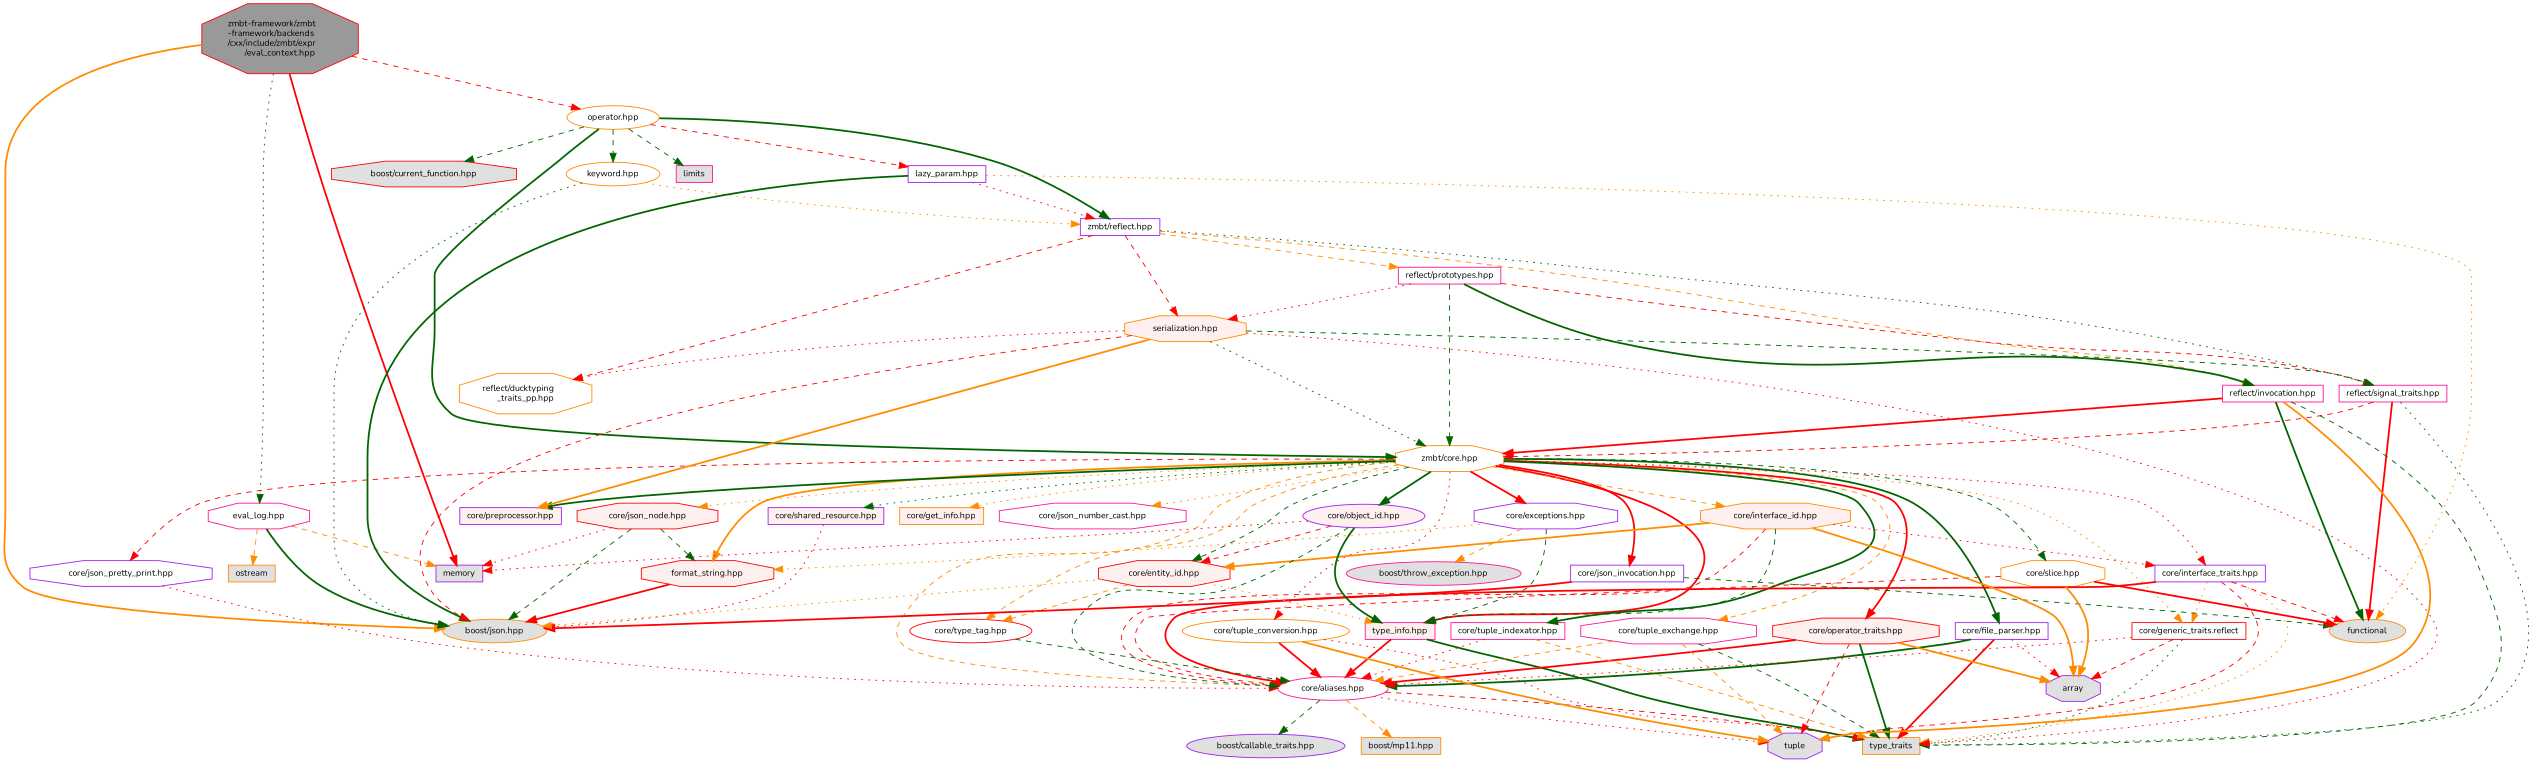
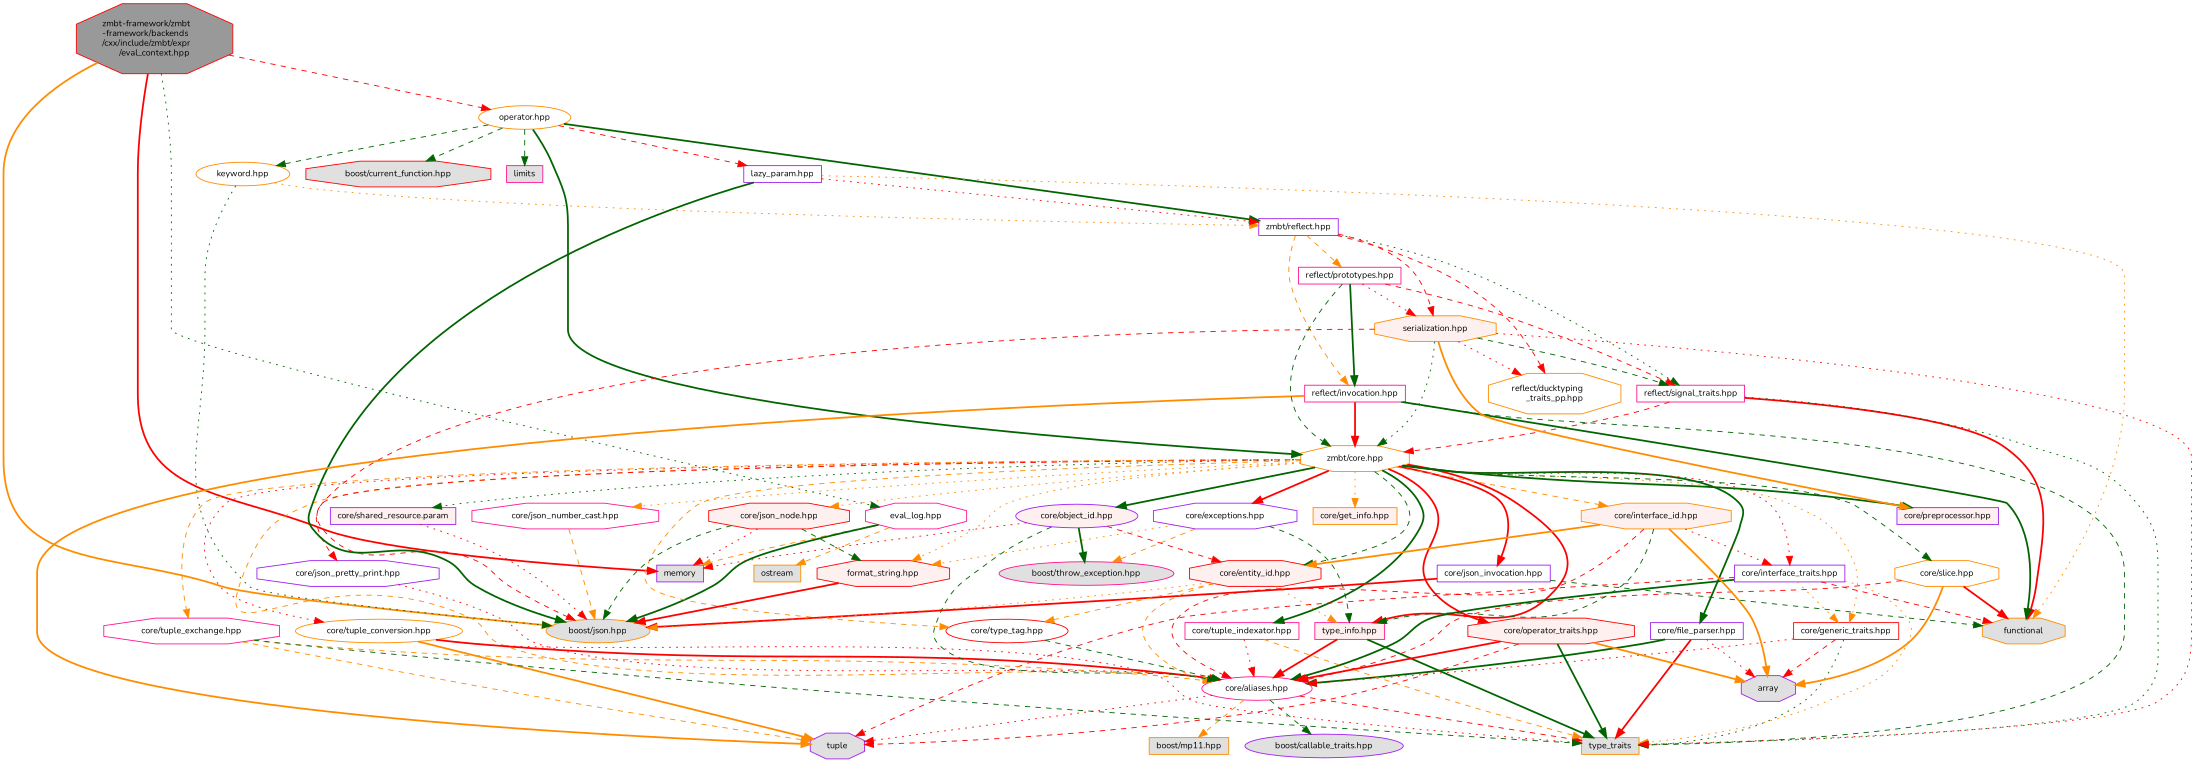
(1043, 472) -> (1082, 486)
(826, 516) -> (393, 516)
none -> (581, 572)
(1336, 579) -> (1080, 535)
(1592, 591) -> (1423, 622)
none -> (1147, 619)
(2189, 631) -> (1846, 631)
(2367, 631) -> (2024, 631)
